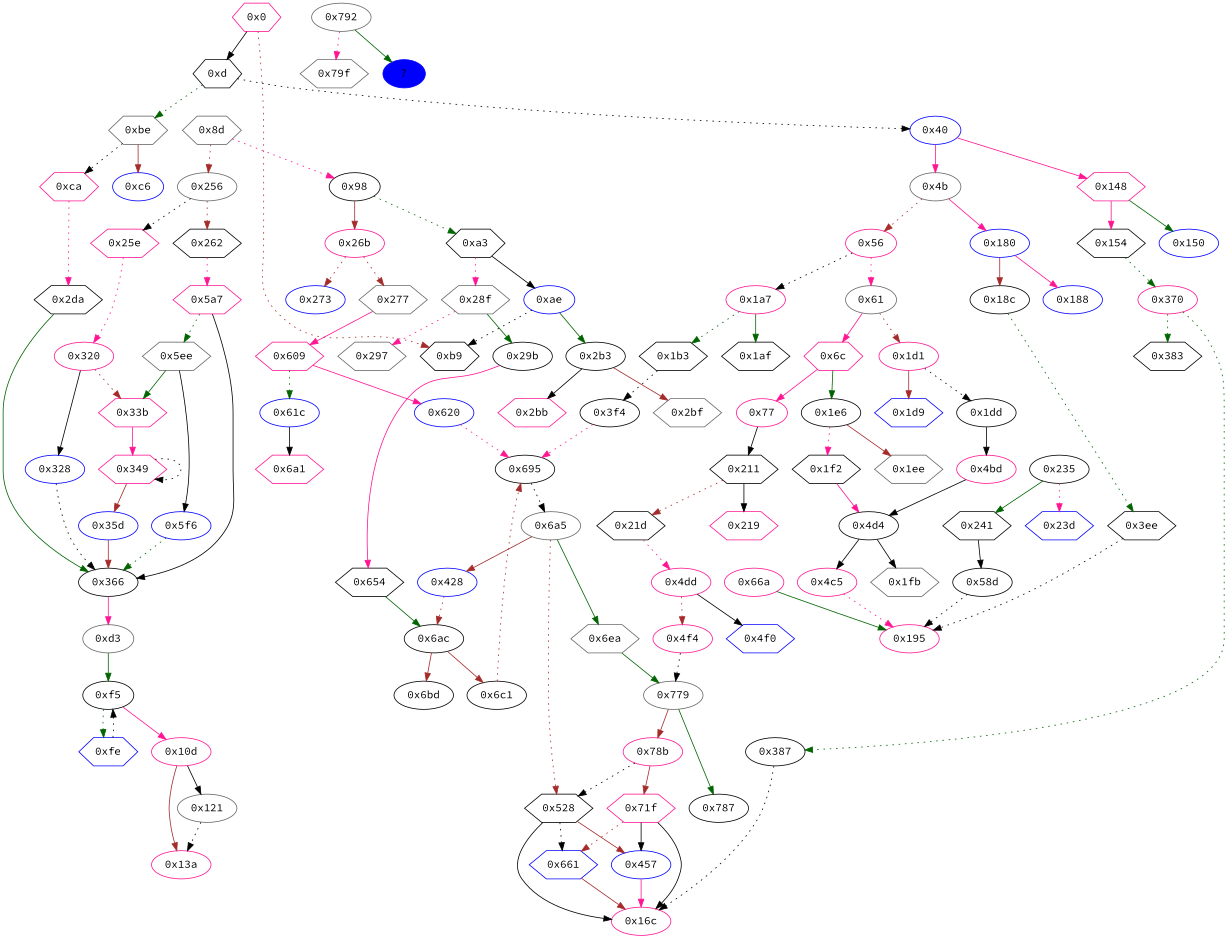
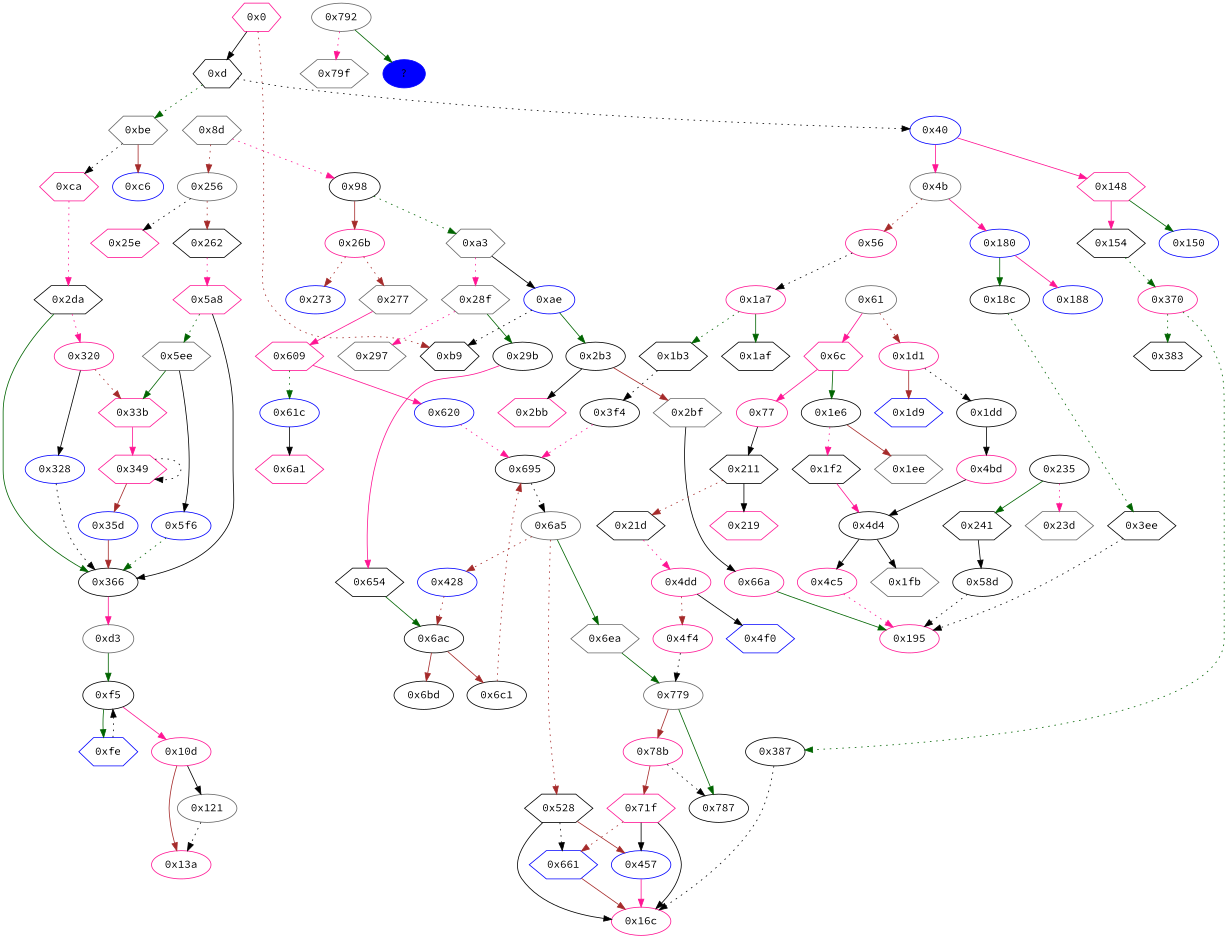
(476, 243) -> (476, 243)
(871, 268) -> none
(1000, 268) -> (1000, 268)
(115, 298) -> (75, 324)
(207, 300) -> (207, 300)
none -> (689, 503)
(1059, 526) -> (1059, 526)
(503, 552) -> (503, 552)
(103, 719) -> (103, 719)
(610, 778) -> (683, 778)
